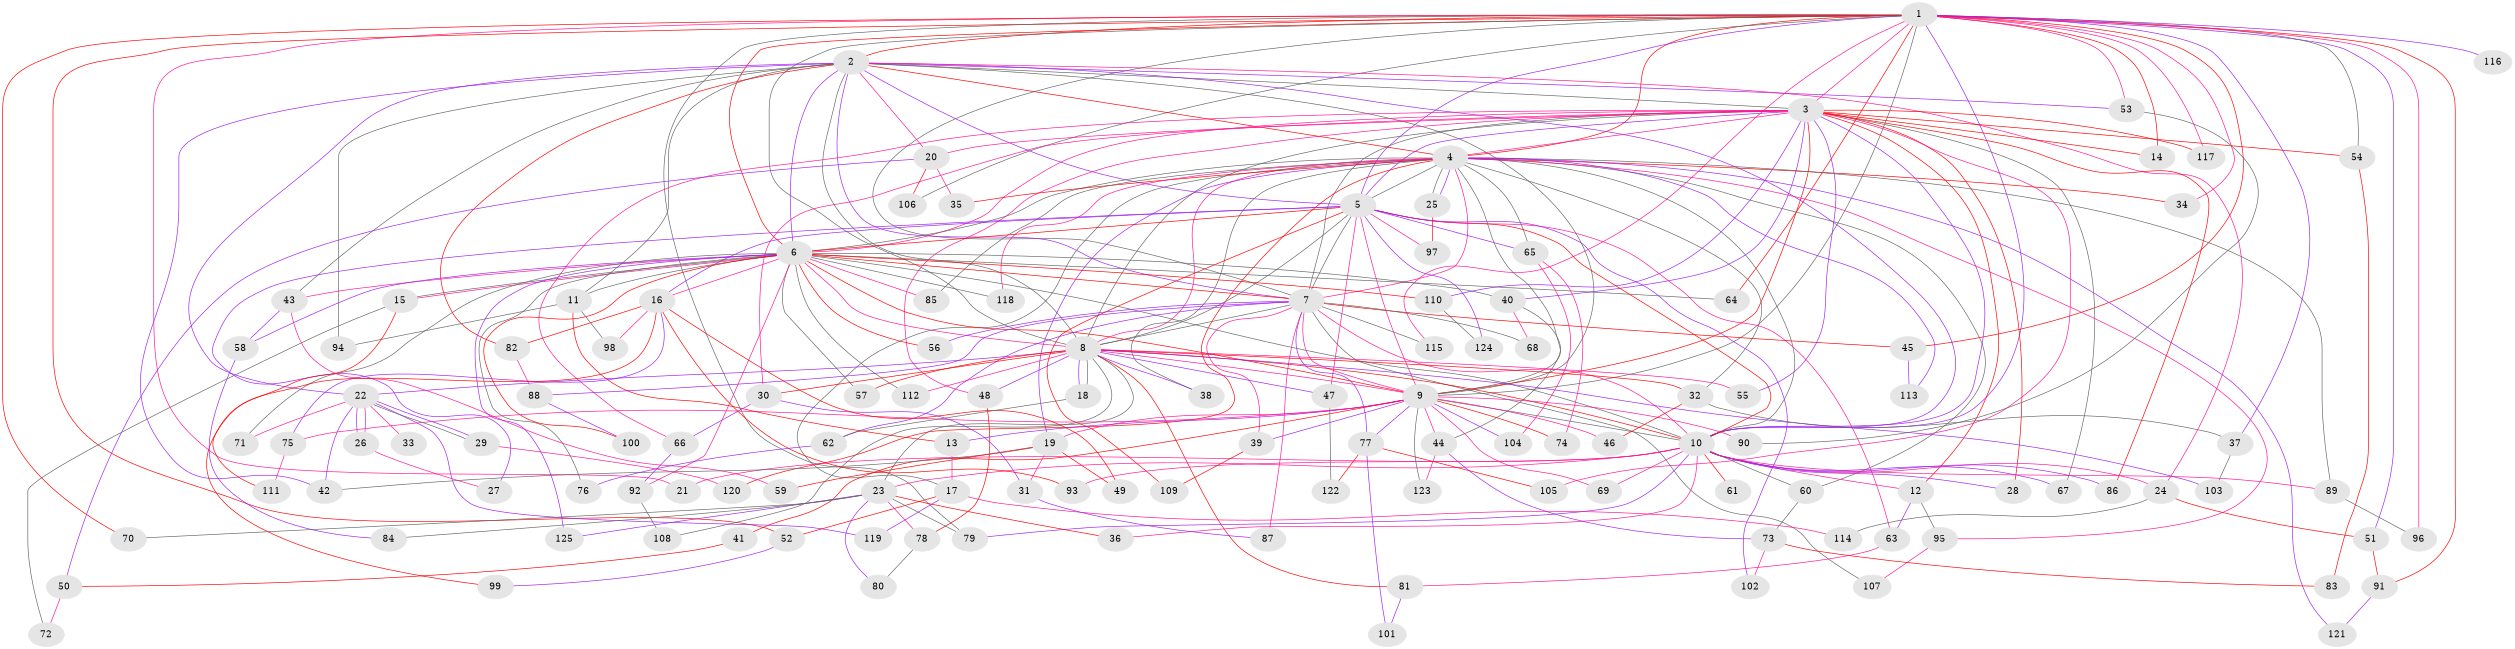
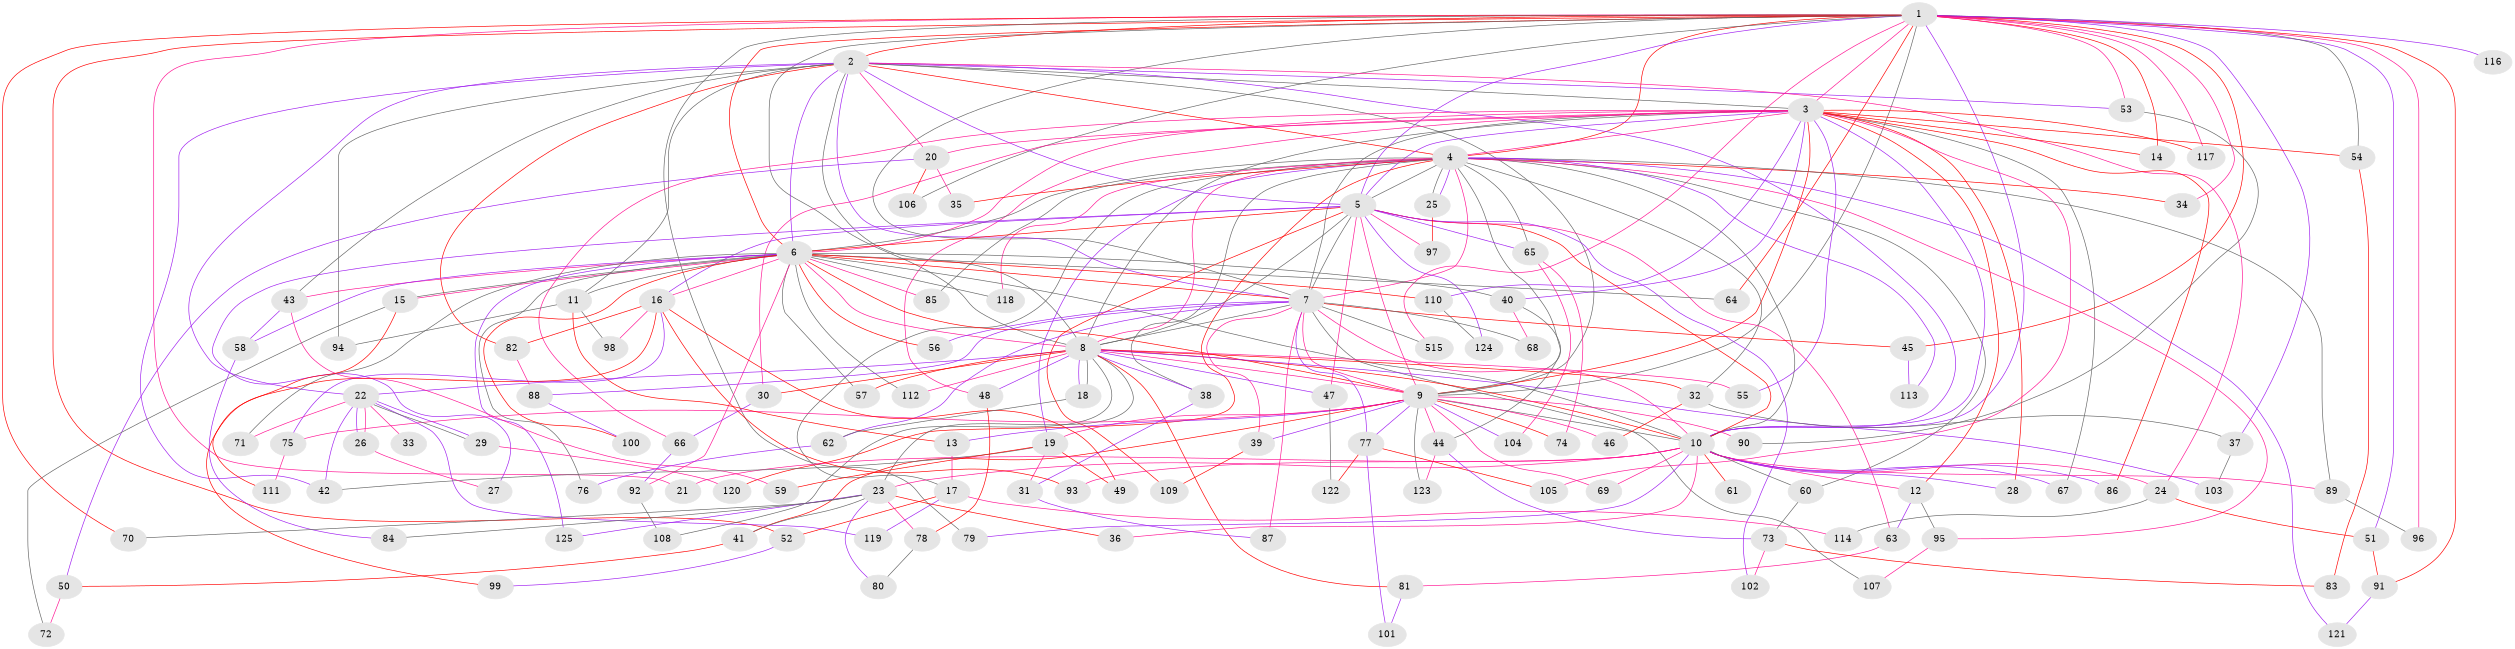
(1434, 348) -> (1434, 348)
(912, 412) -> (1120, 442)
(924, 515) -> (817, 513)
